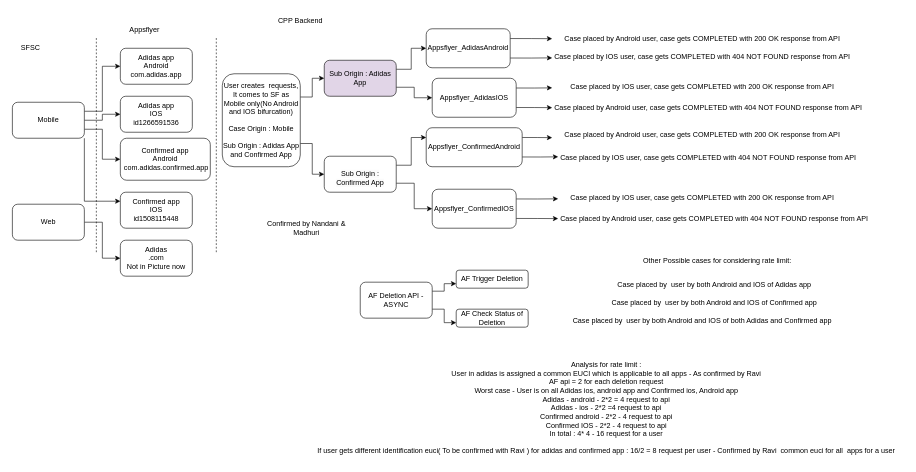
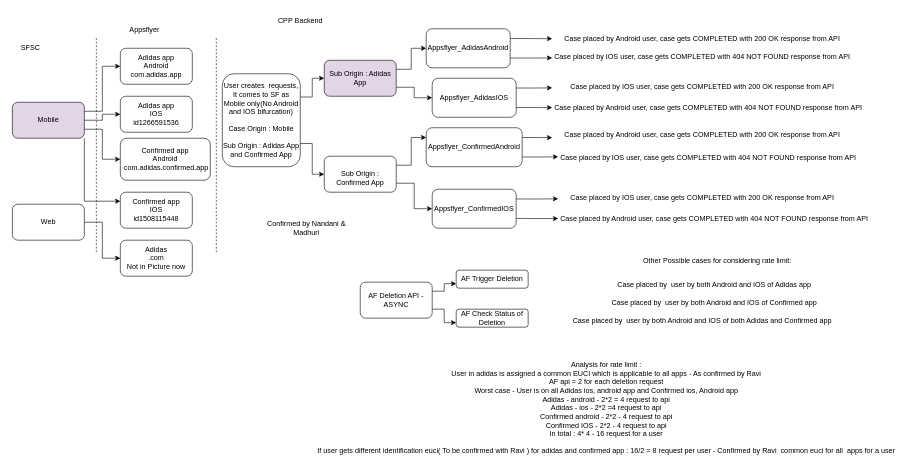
(48, 120) -> (48, 120)
